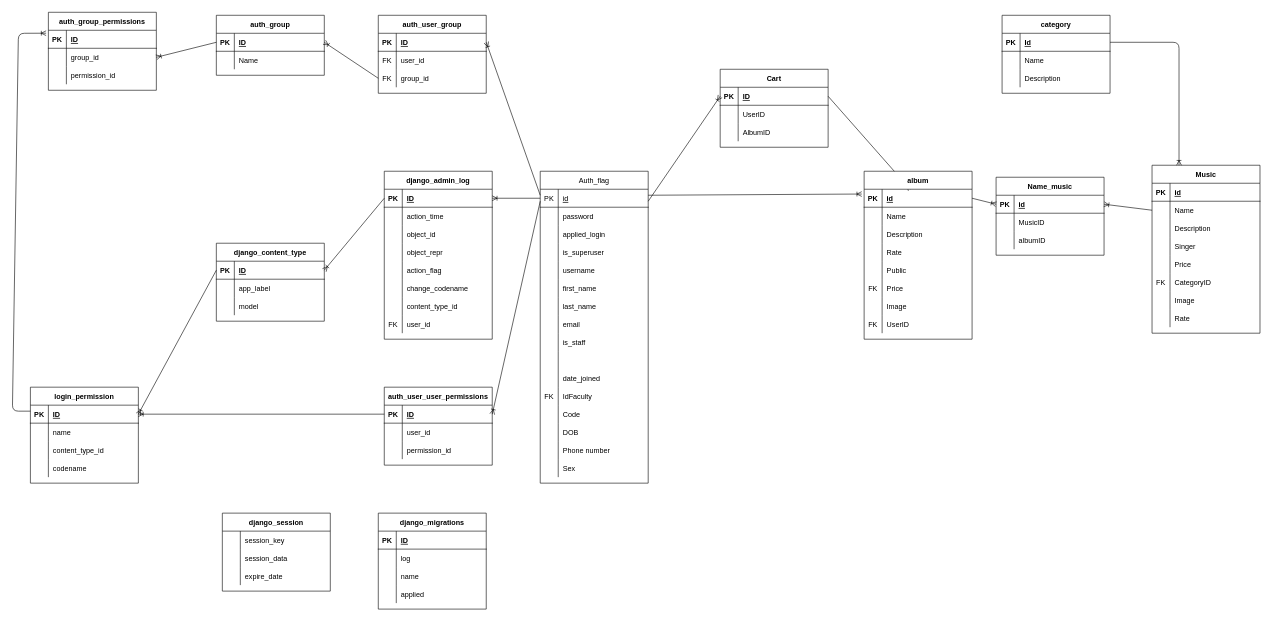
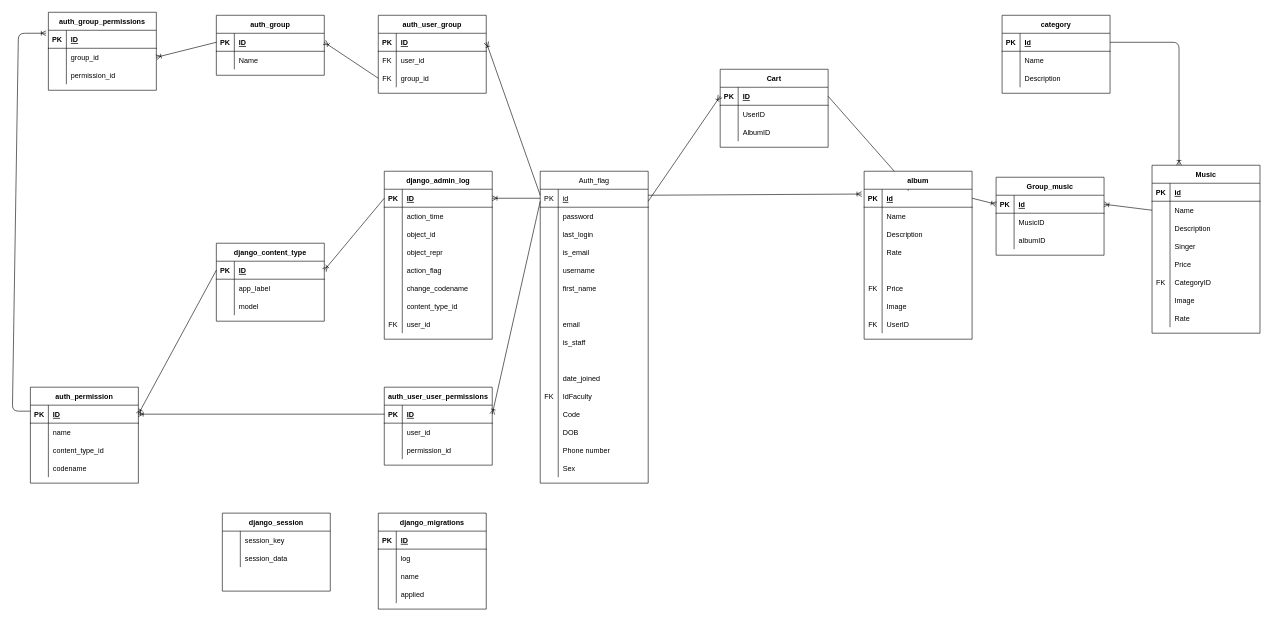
(1050, 187) -> (1050, 187)
(585, 235) -> (580, 235)
(586, 253) -> (576, 253)
(927, 270) -> none
(603, 306) -> none
(84, 397) -> (84, 397)
(285, 576) -> none
